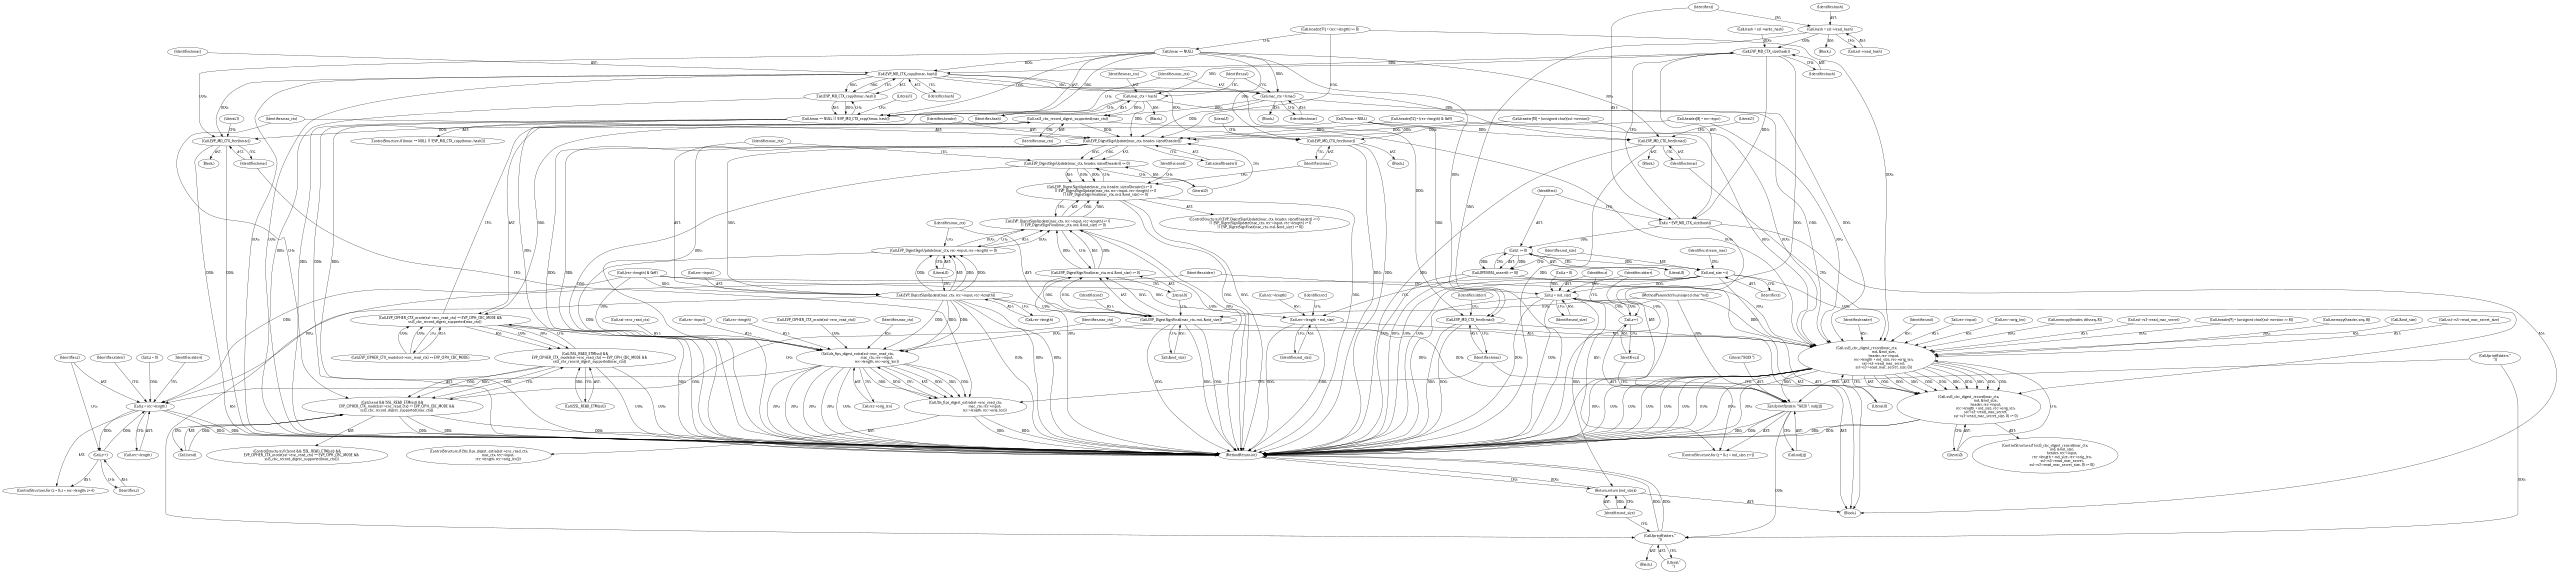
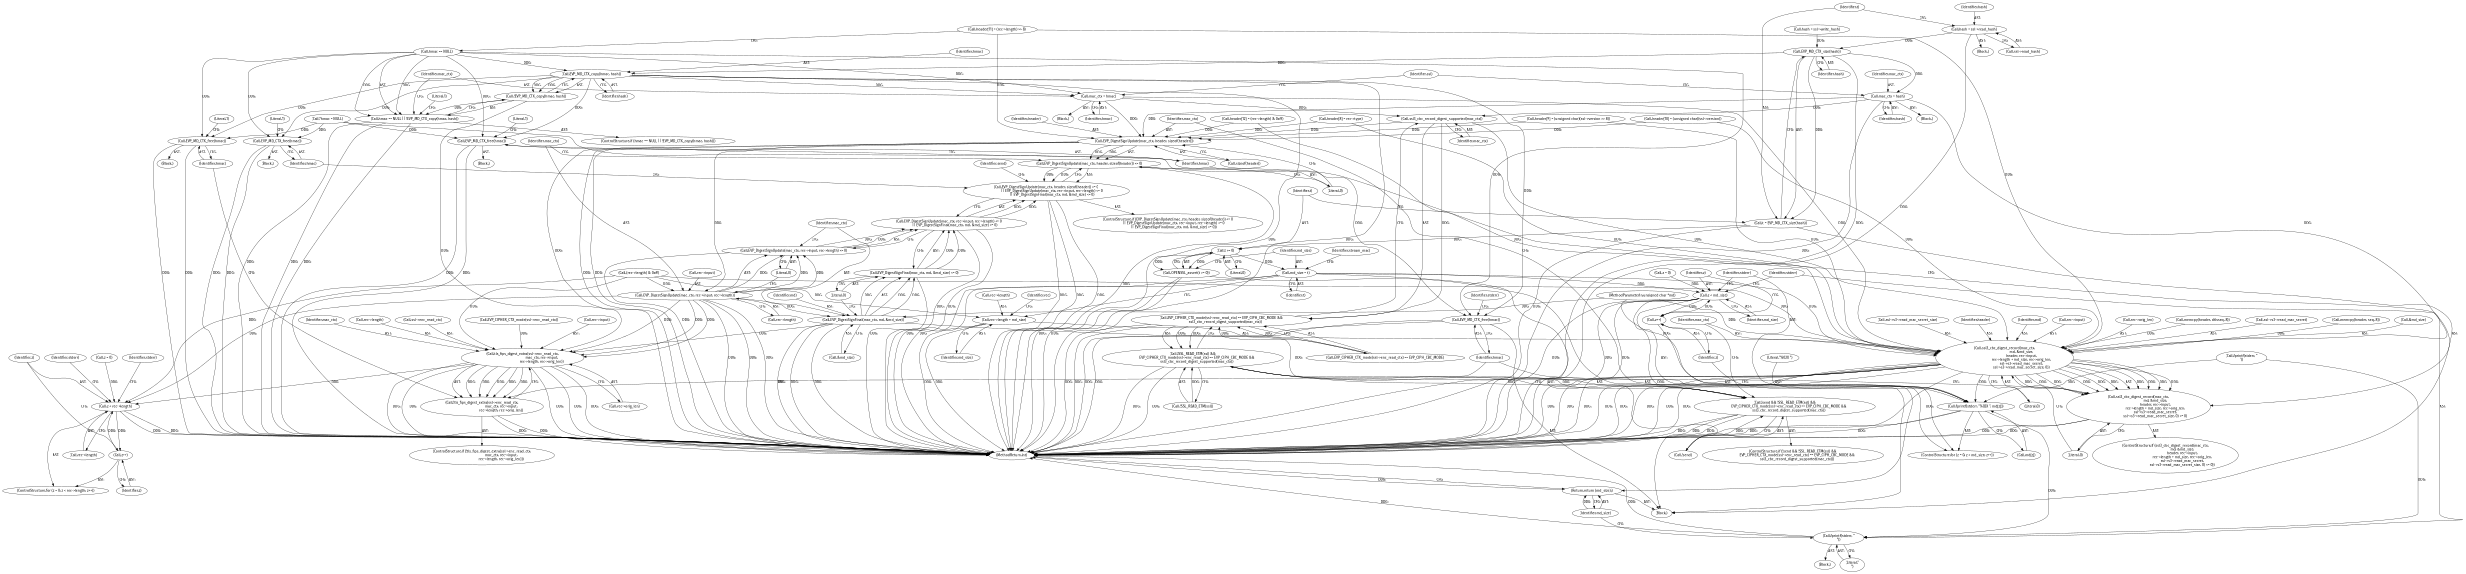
none -> (1364, 131)
